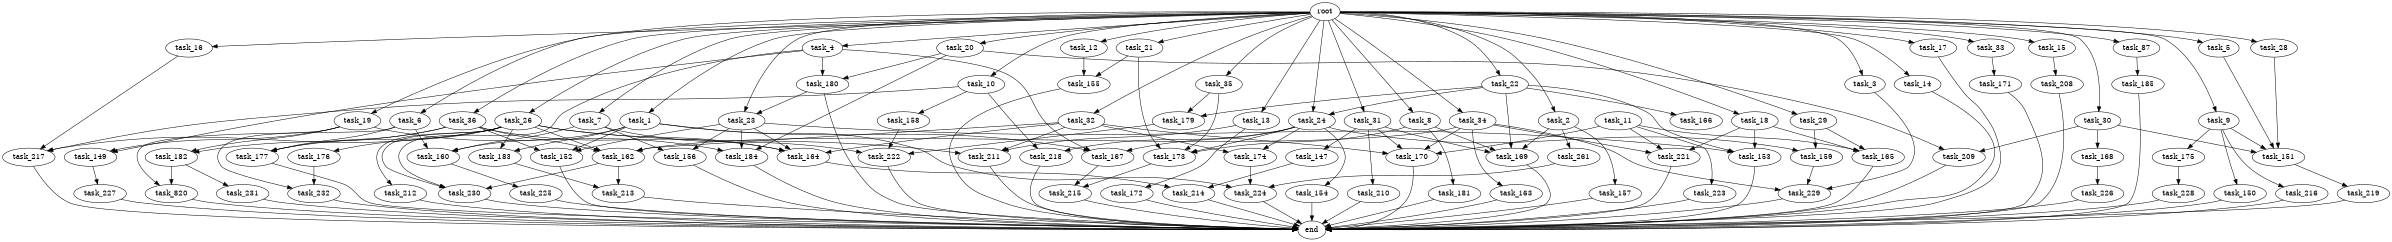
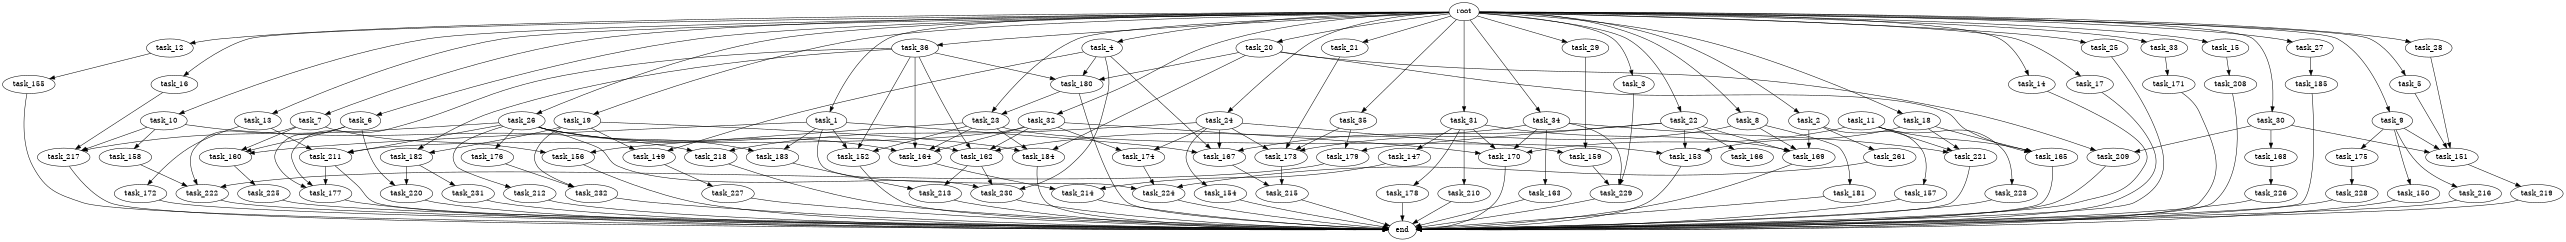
none -> (2105, 48)
(2136, 48) -> (2310, 48)
none -> (993, 65)
(1114, 65) -> none
(1408, 98) -> (1494, 133)
(1843, 138) -> (1657, 95)
(389, 139) -> (326, 173)
(171, 194) -> (406, 194)
none -> (1402, 194)
